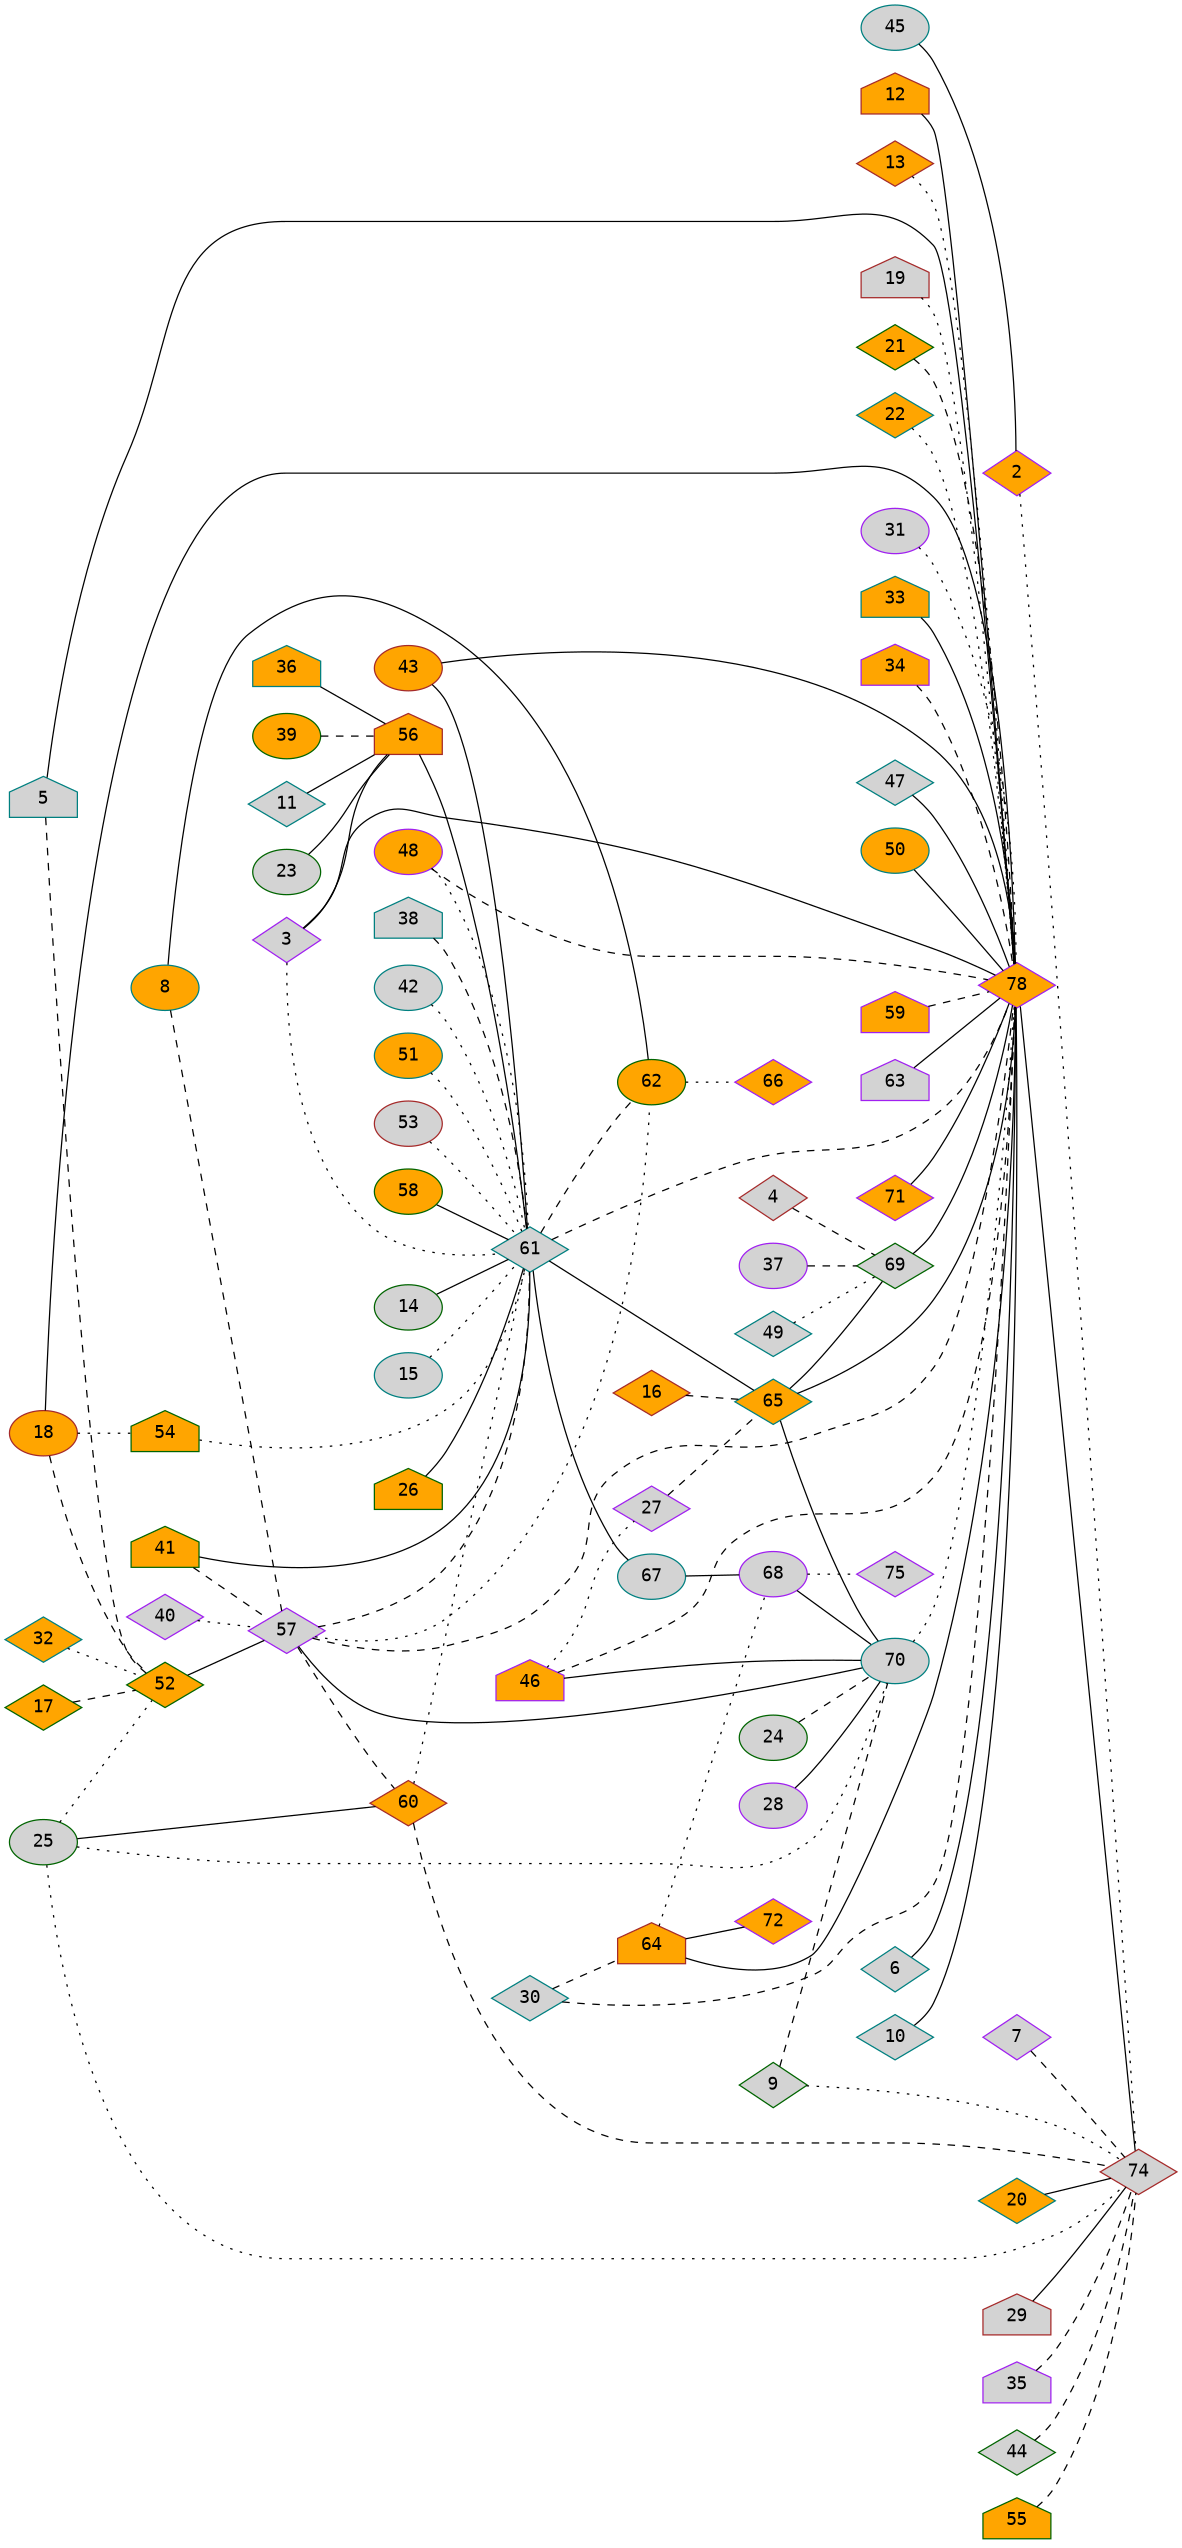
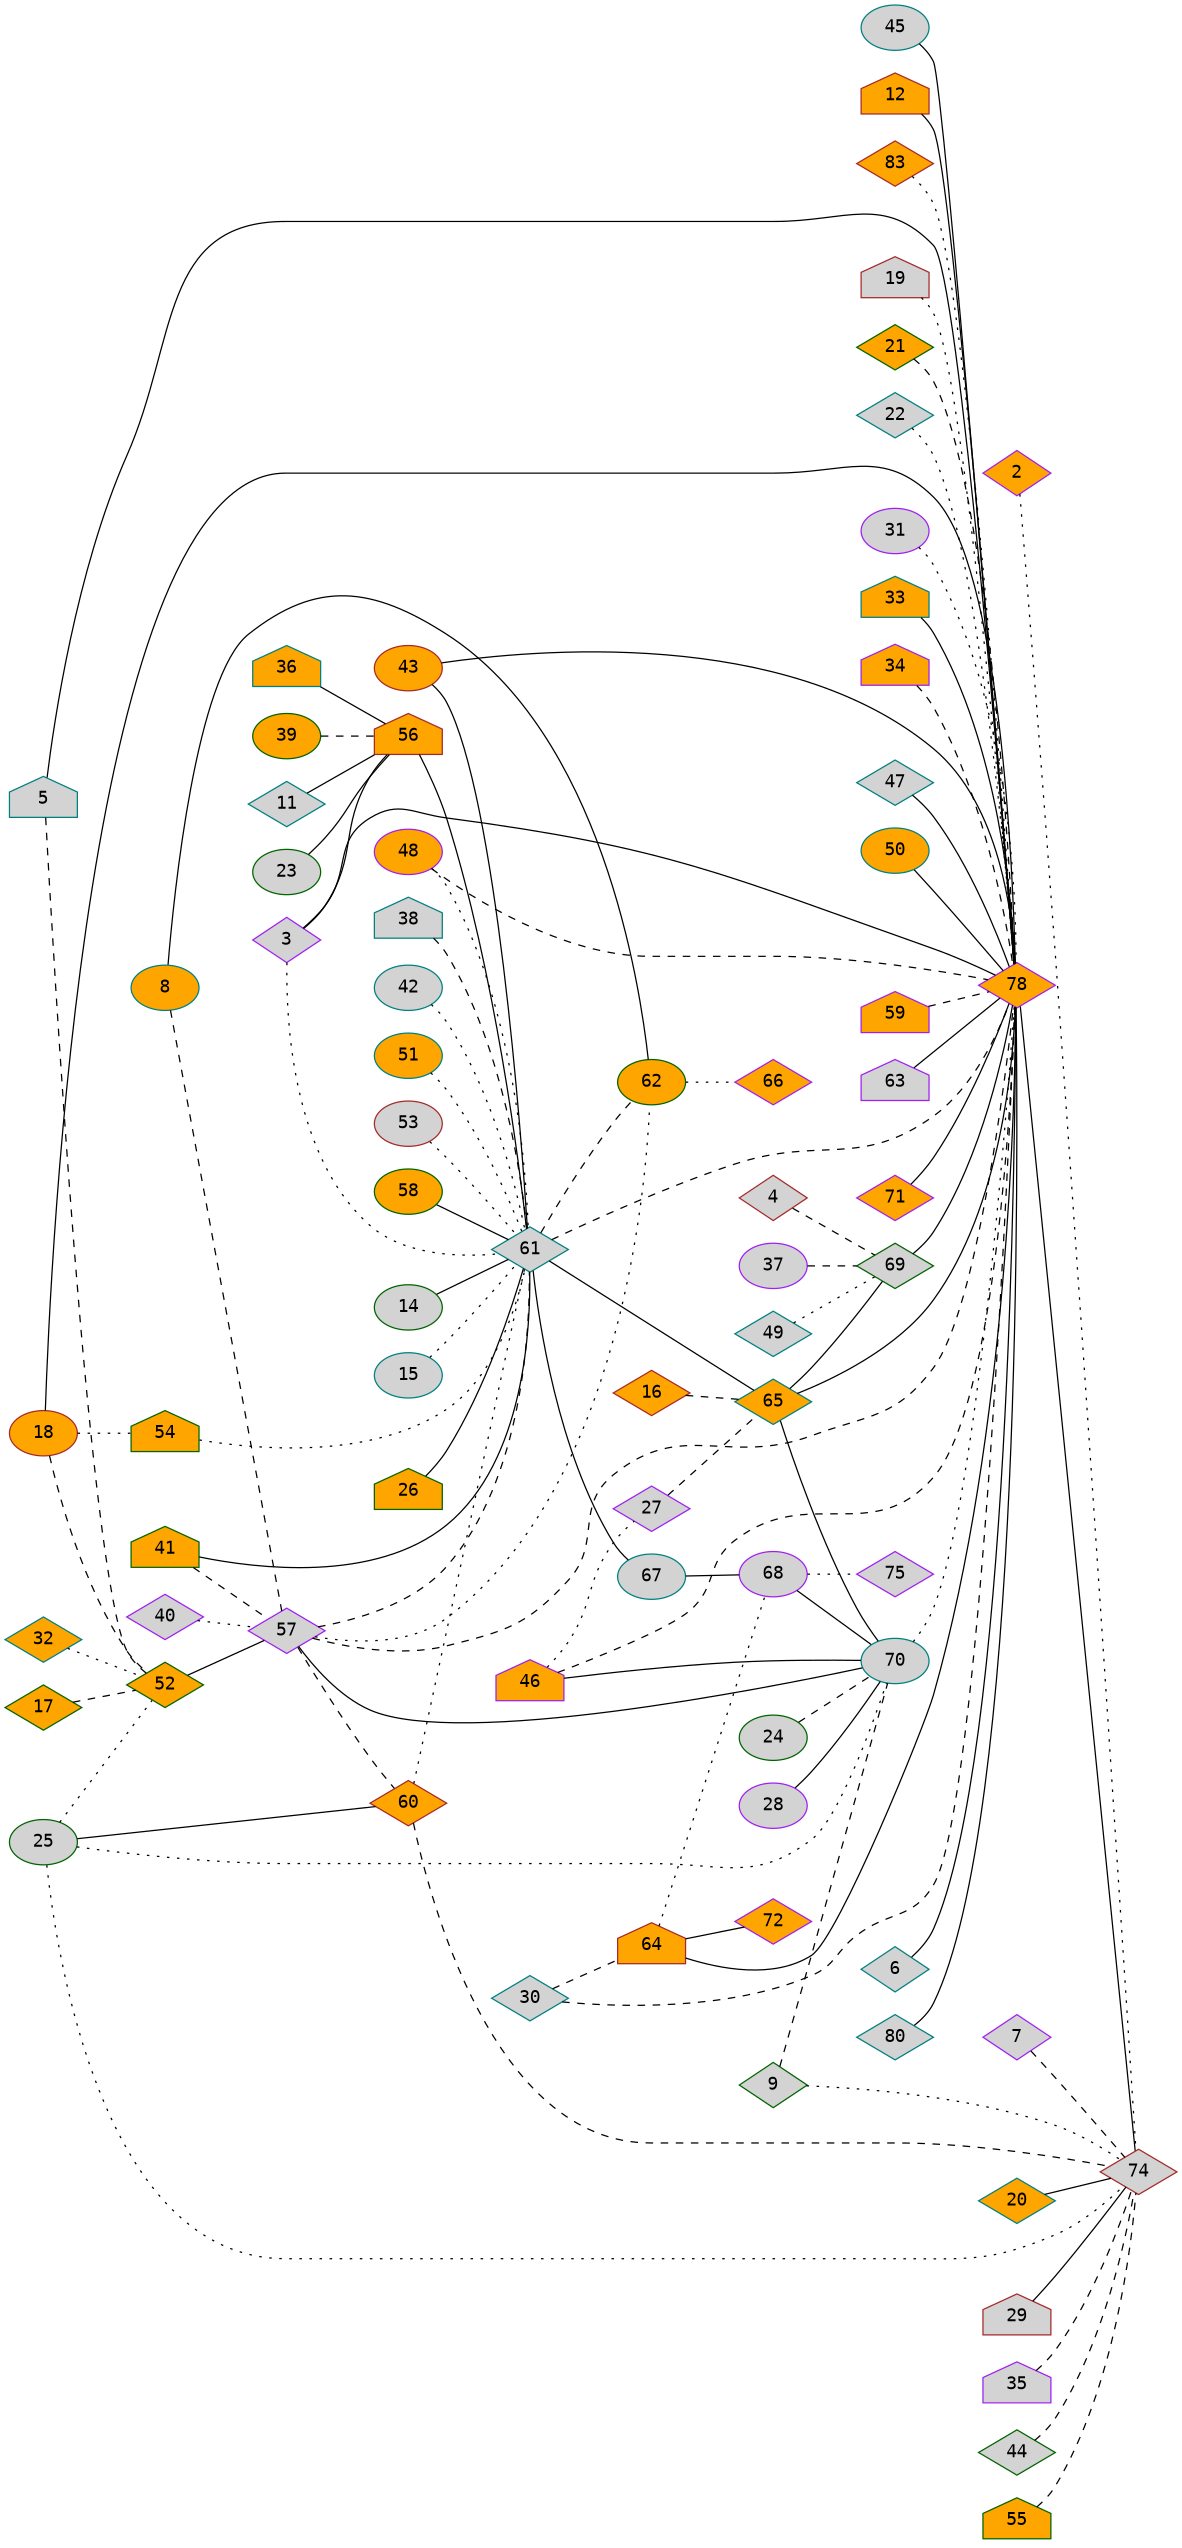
(895, 164) -> (895, 164)
(995, 240) -> (976, 501)
(895, 415) -> (895, 415)
(895, 2037) -> (895, 2037)
